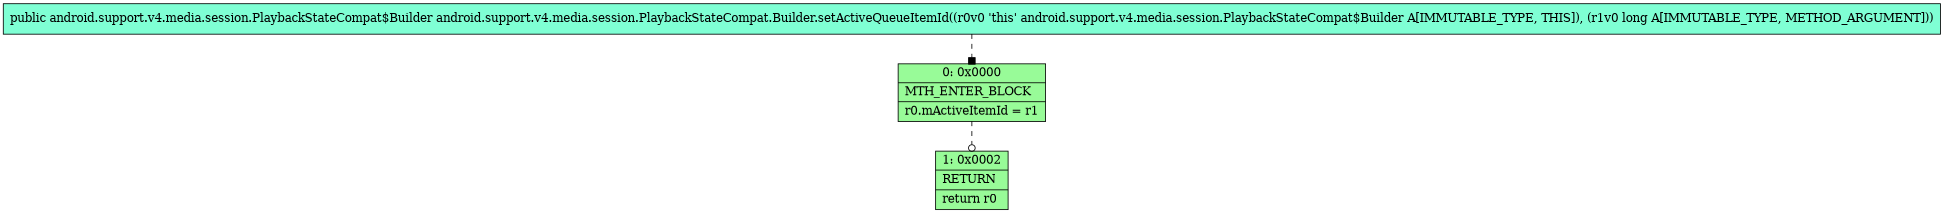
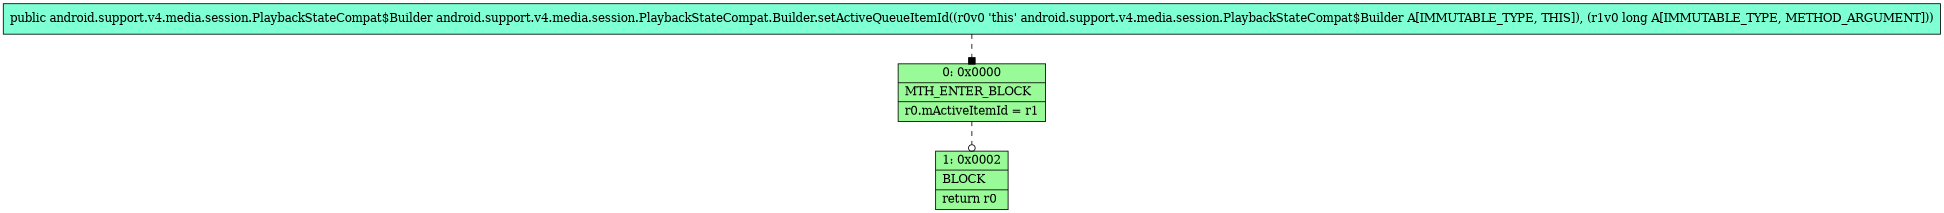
(969, 180) -> (964, 180)
